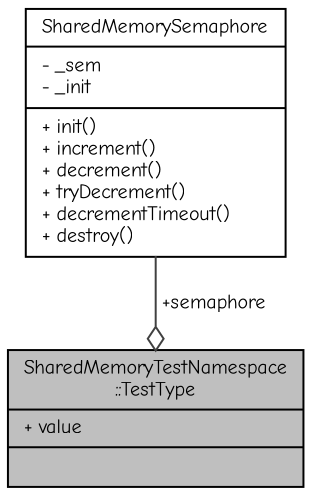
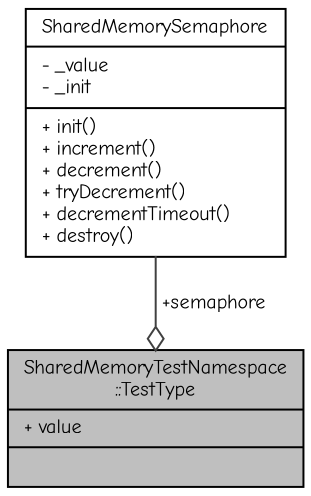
(72, 65) -> (75, 65)
